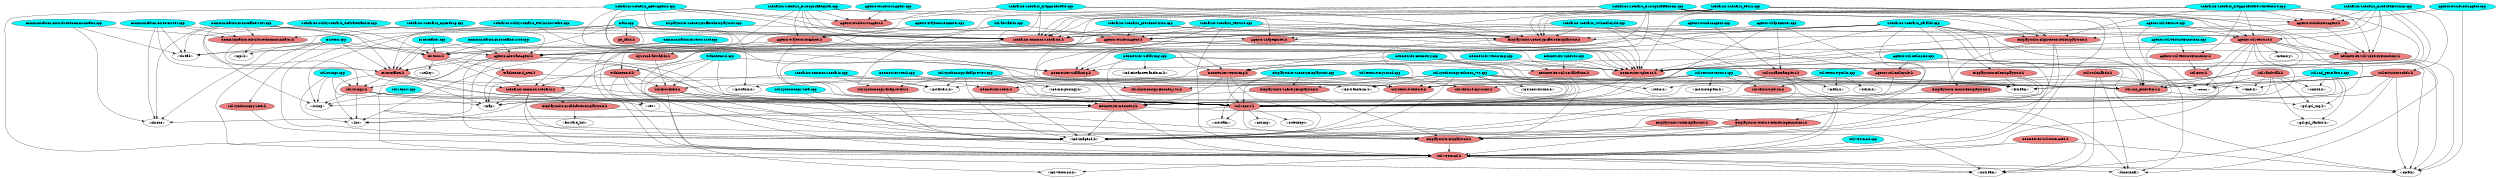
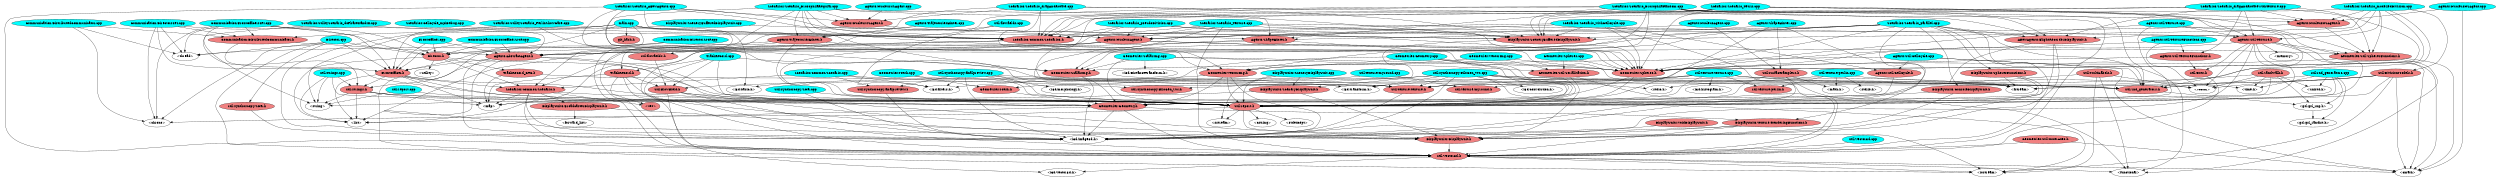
(435, 23) -> (435, 23)
(1056, 30) -> (1013, 33)
(2052, 40) -> (2052, 40)
(241, 56) -> none
(653, 56) -> (653, 56)
none -> (324, 65)
(1999, 73) -> (1999, 73)
(2283, 100) -> (2313, 113)
(651, 106) -> (651, 106)
(1041, 115) -> (1087, 110)
